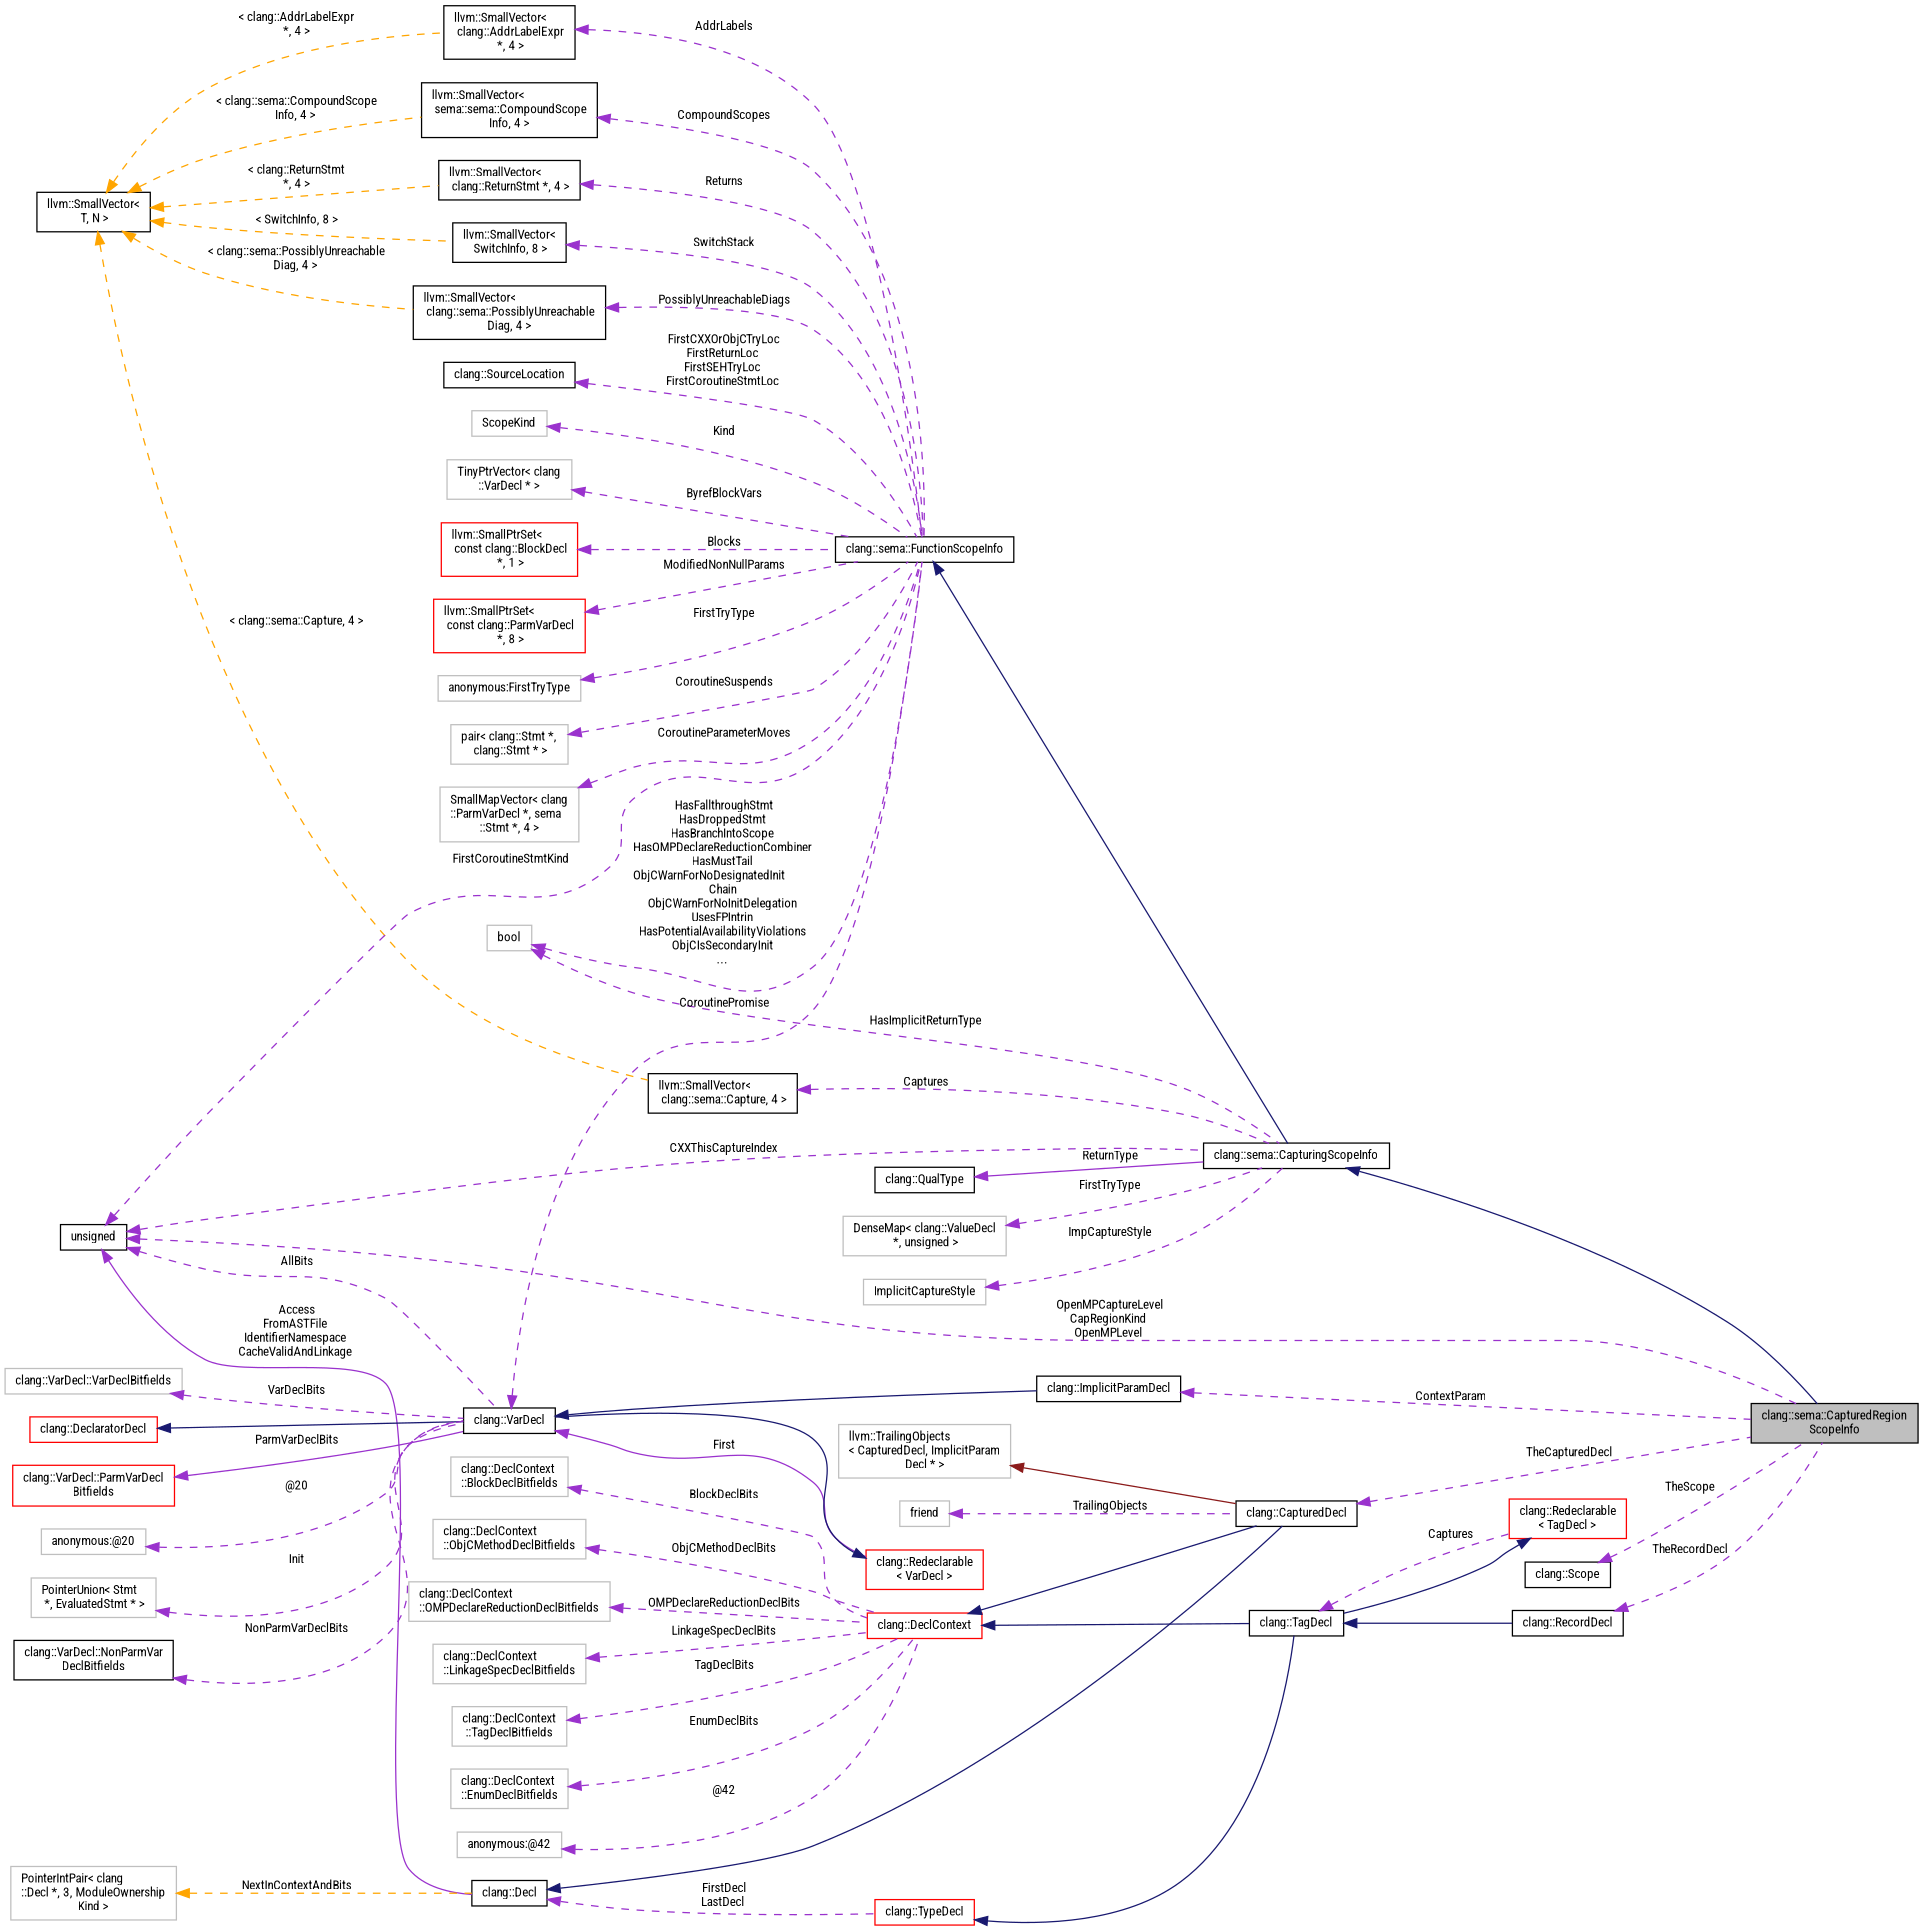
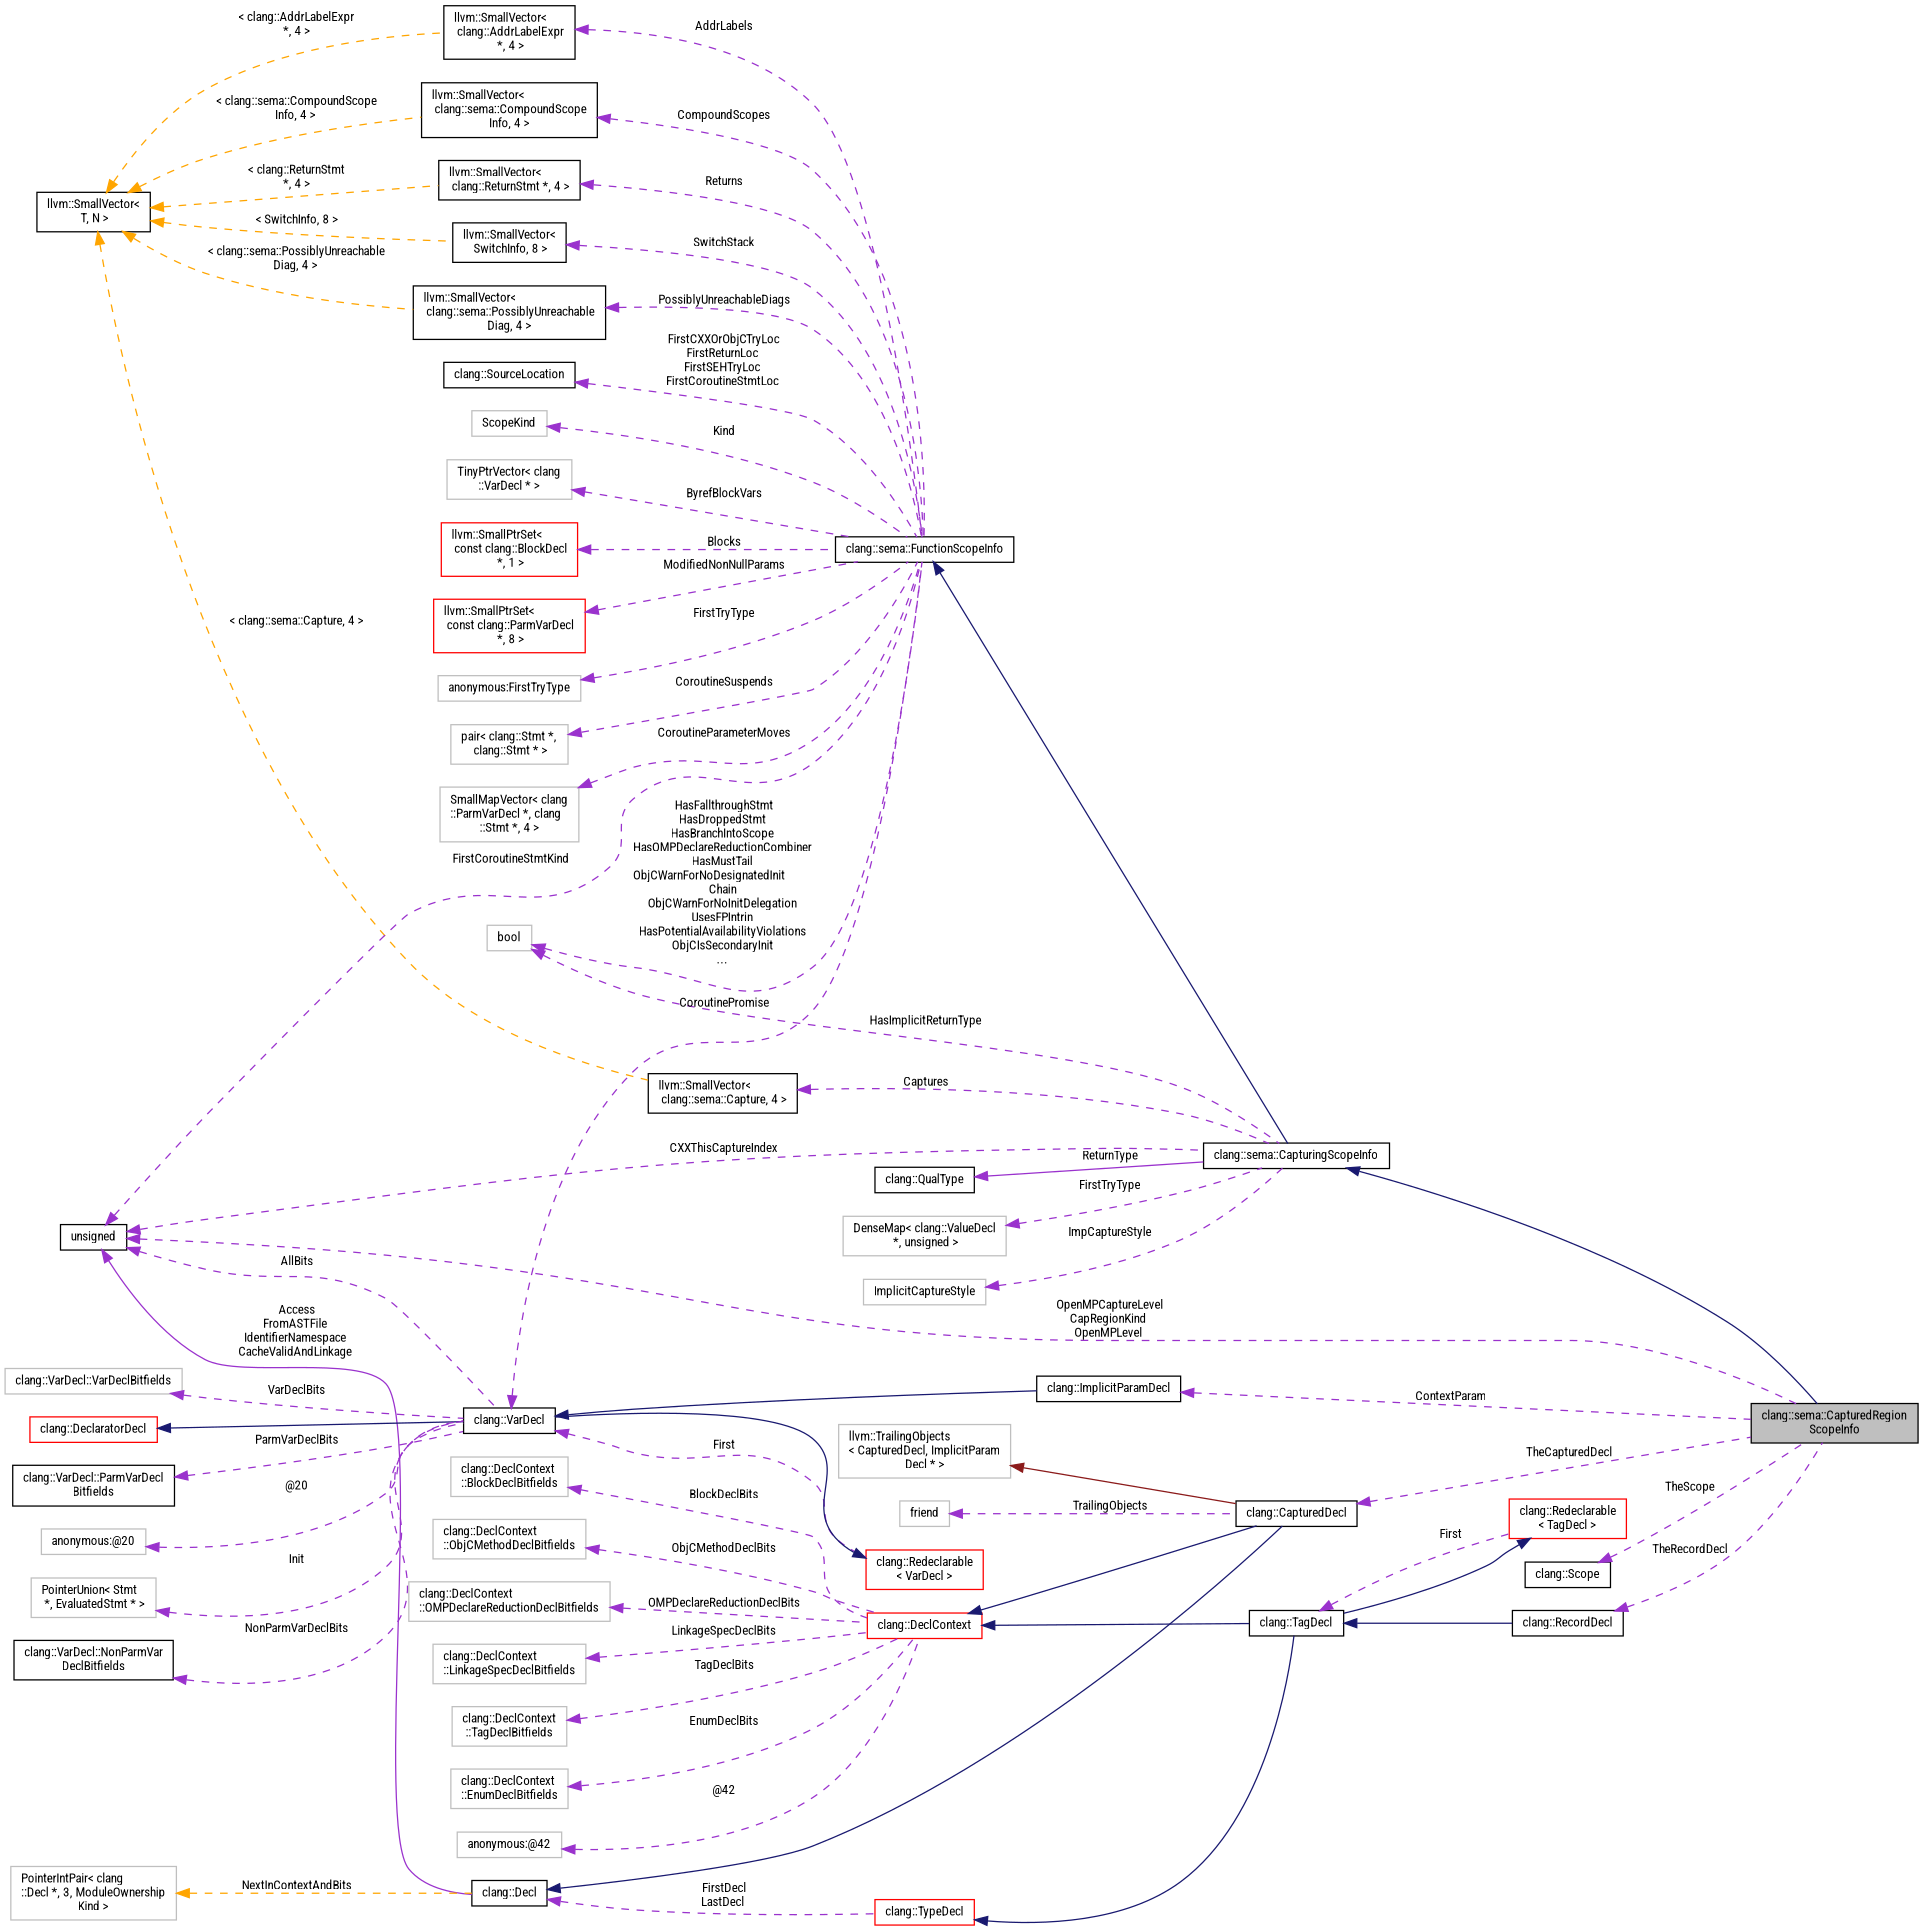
(509, 110) -> (509, 110)
(509, 814) -> (509, 814)
(741, 1456) -> (741, 1456)
(326, 1457) -> (326, 1457)
(94, 1486) -> (94, 1486)
(1449, 1535) -> (1449, 1535)
